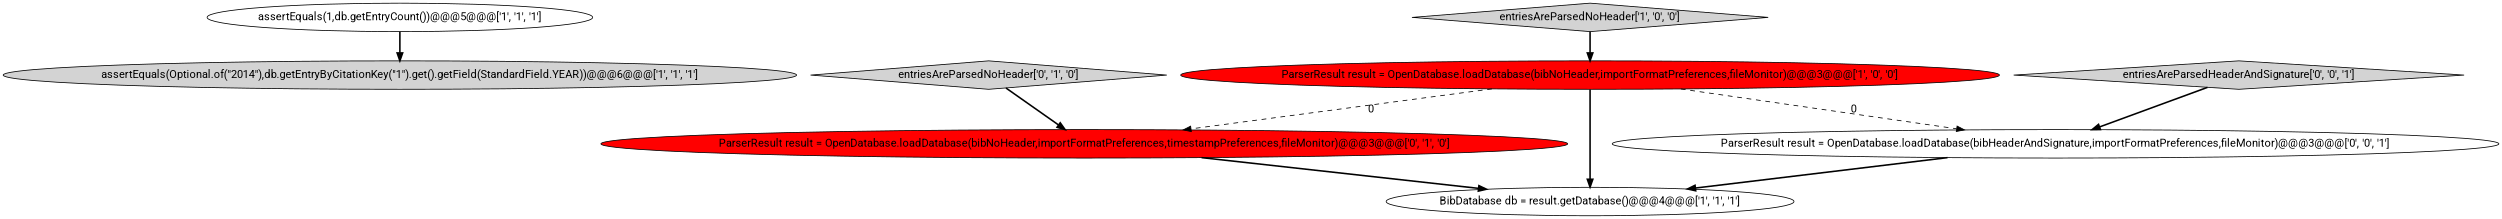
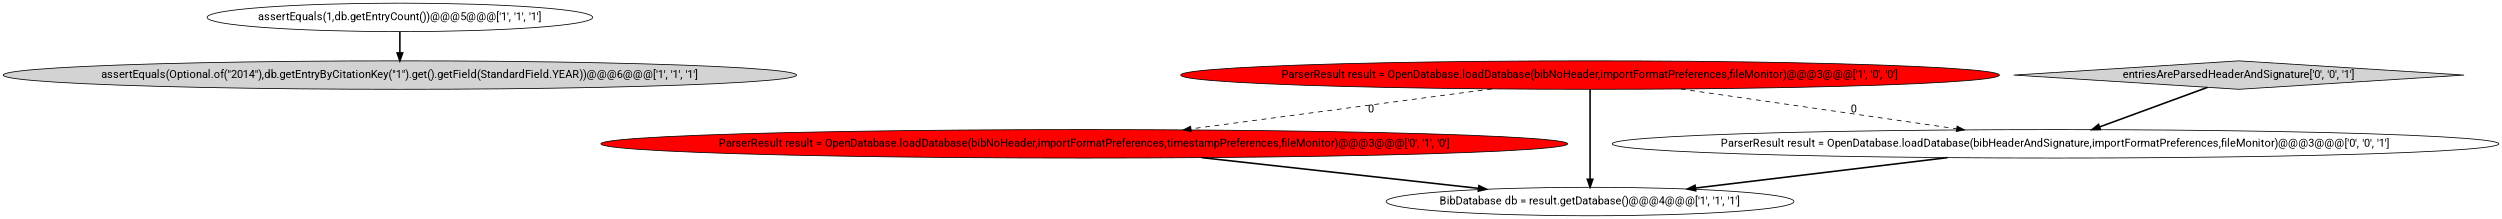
(1590, 17) -> none
(989, 75) -> none
